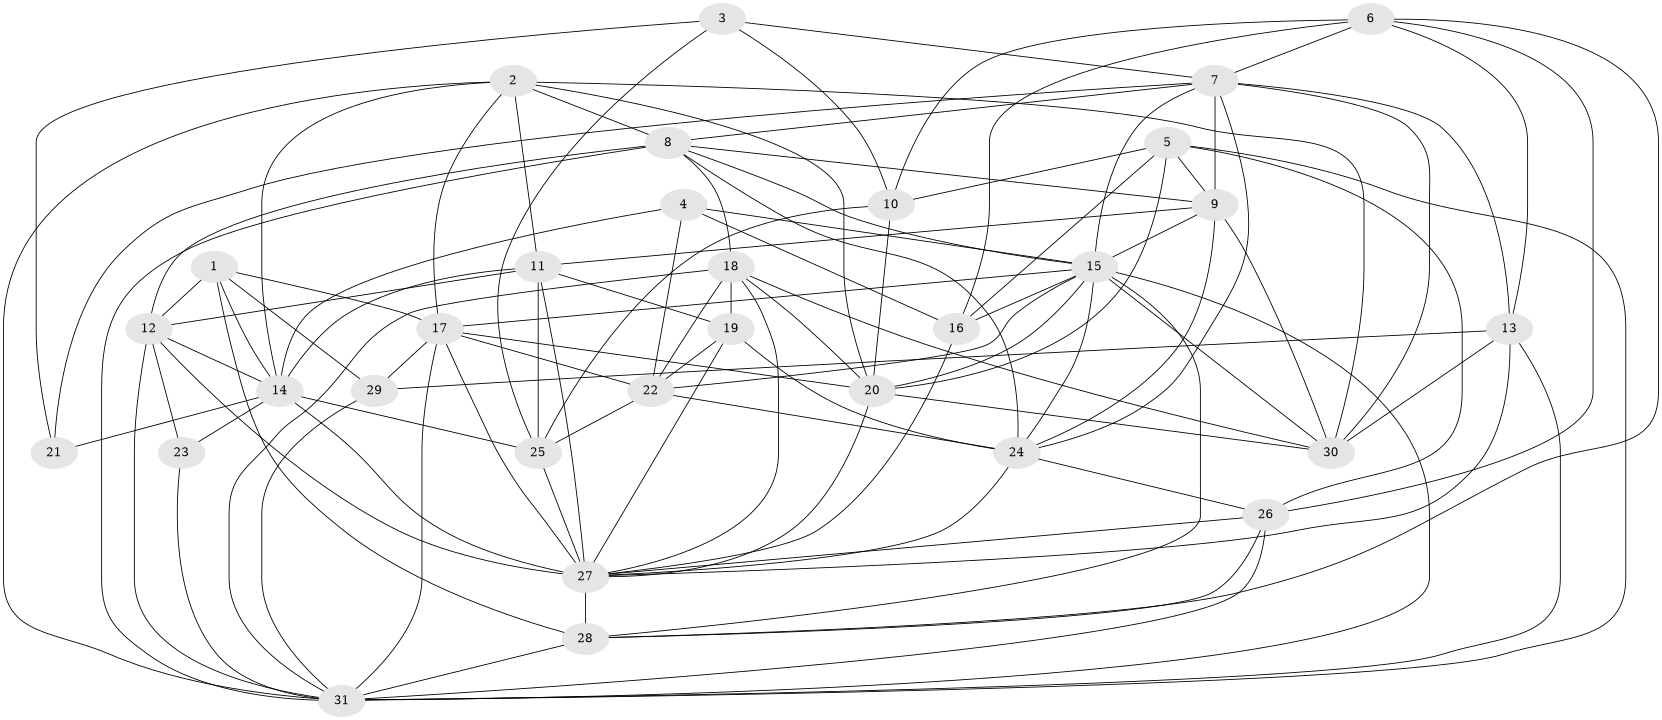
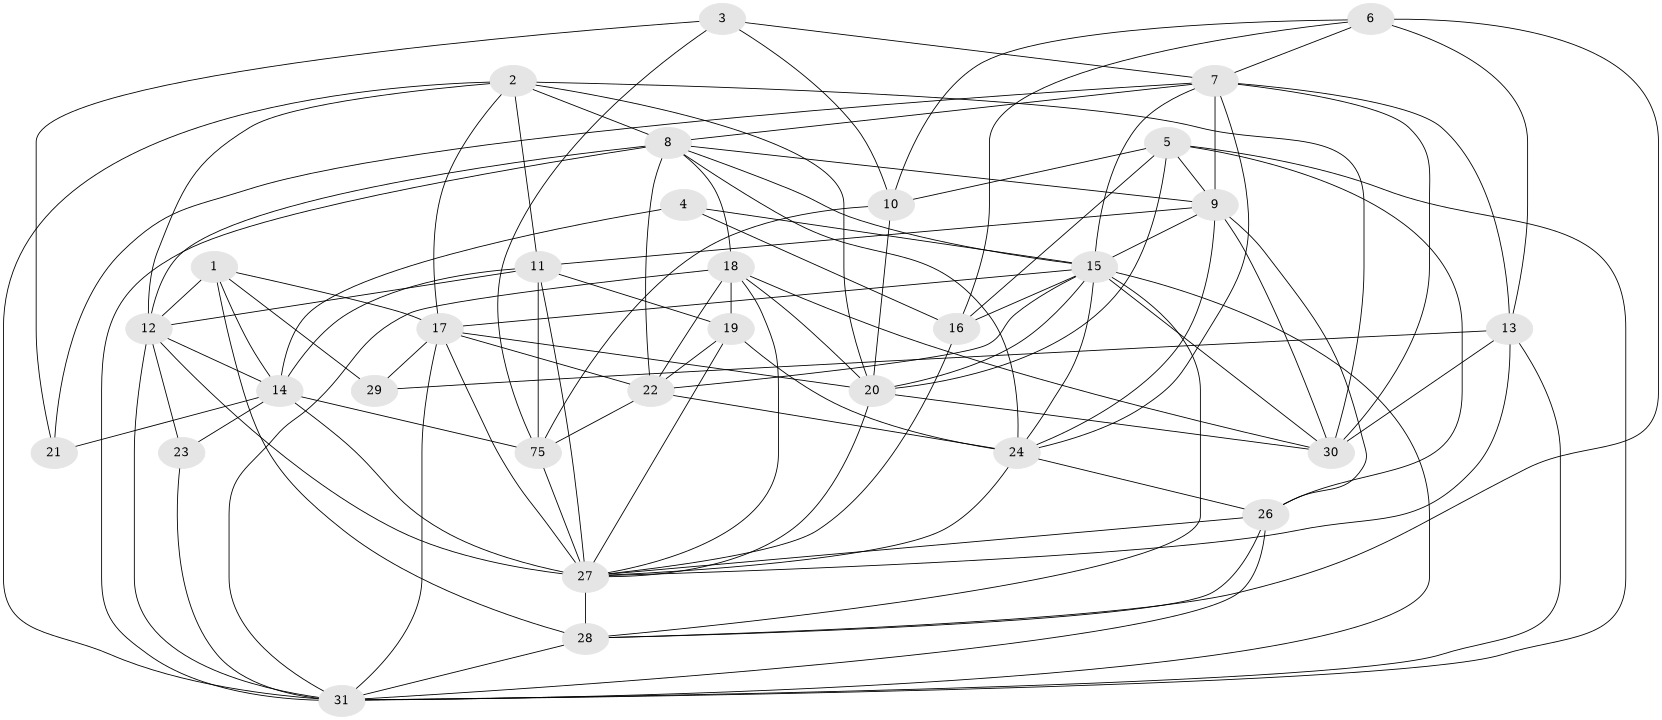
(281, 154) -> (261, 123)
(667, 298) -> (646, 266)
(1593, 310) -> (1334, 353)
(538, 453) -> (538, 453)
(262, 535) -> none
